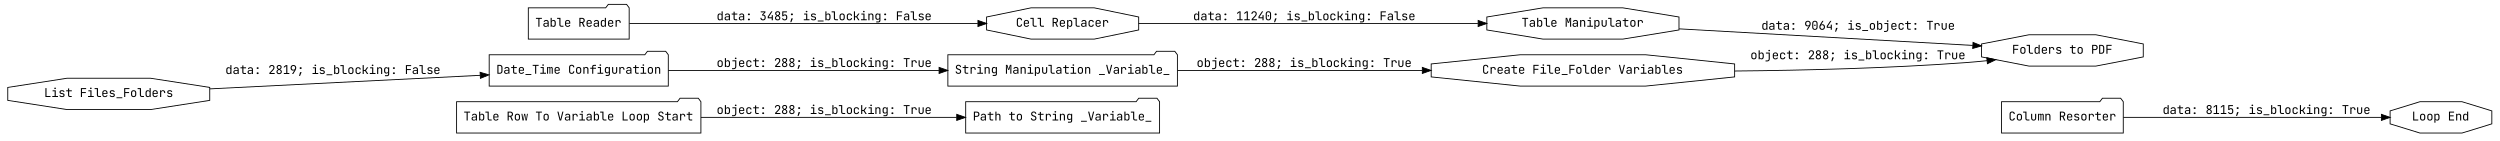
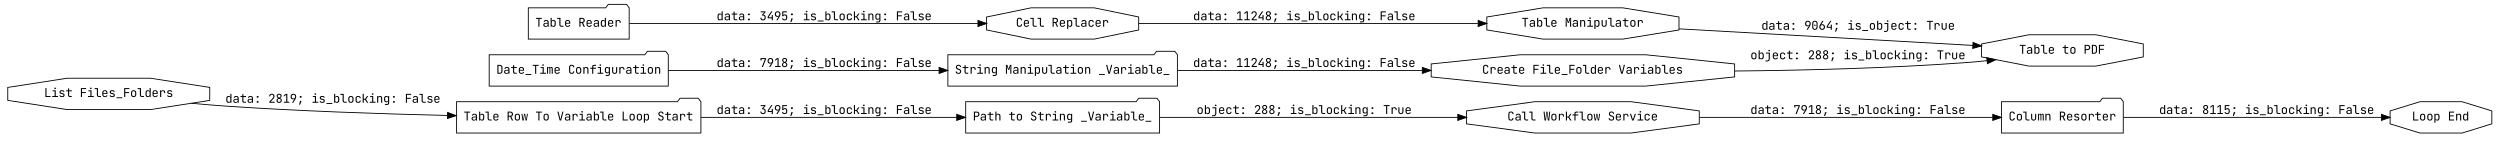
(824, 17) -> (824, 17)
(1304, 17) -> (1304, 17)
(2062, 50) -> (2062, 50)
(824, 64) -> (824, 64)
(1304, 64) -> (1304, 64)
(345, 82) -> (319, 111)
(824, 111) -> (824, 111)
(2267, 111) -> (2267, 111)
none -> (1583, 117)
